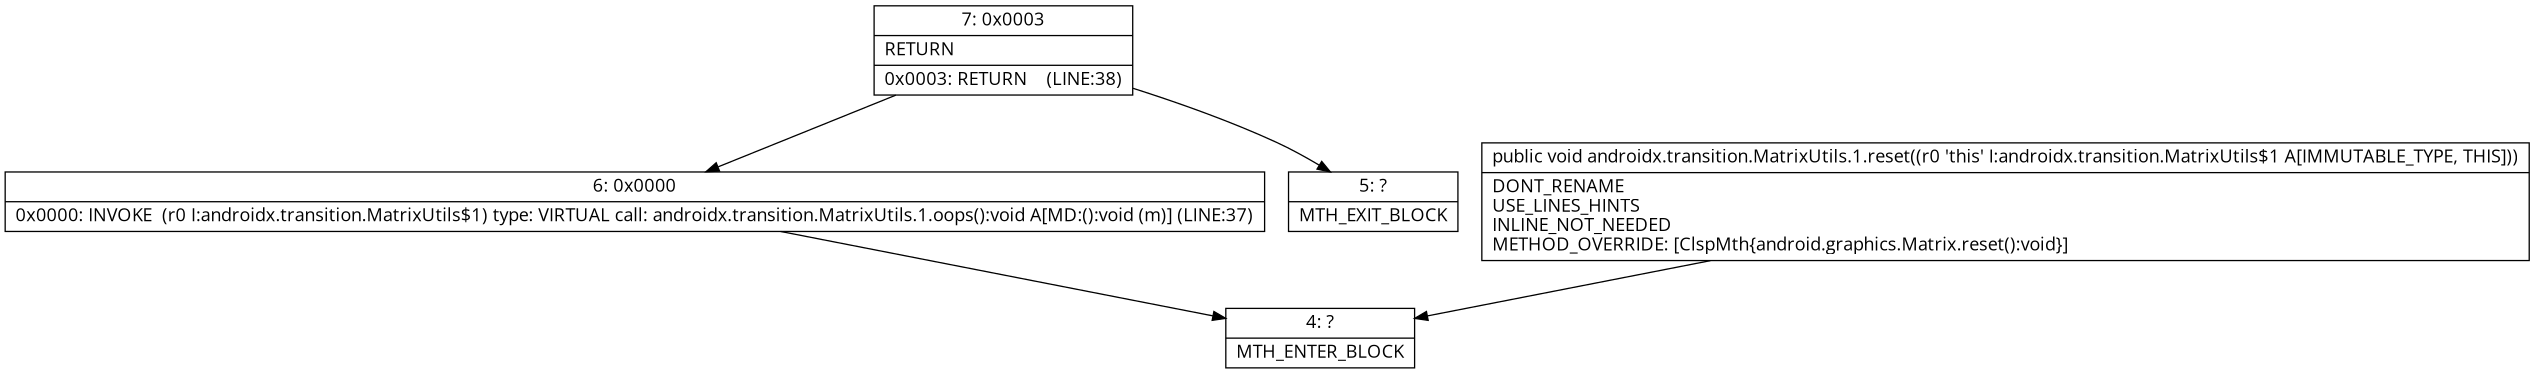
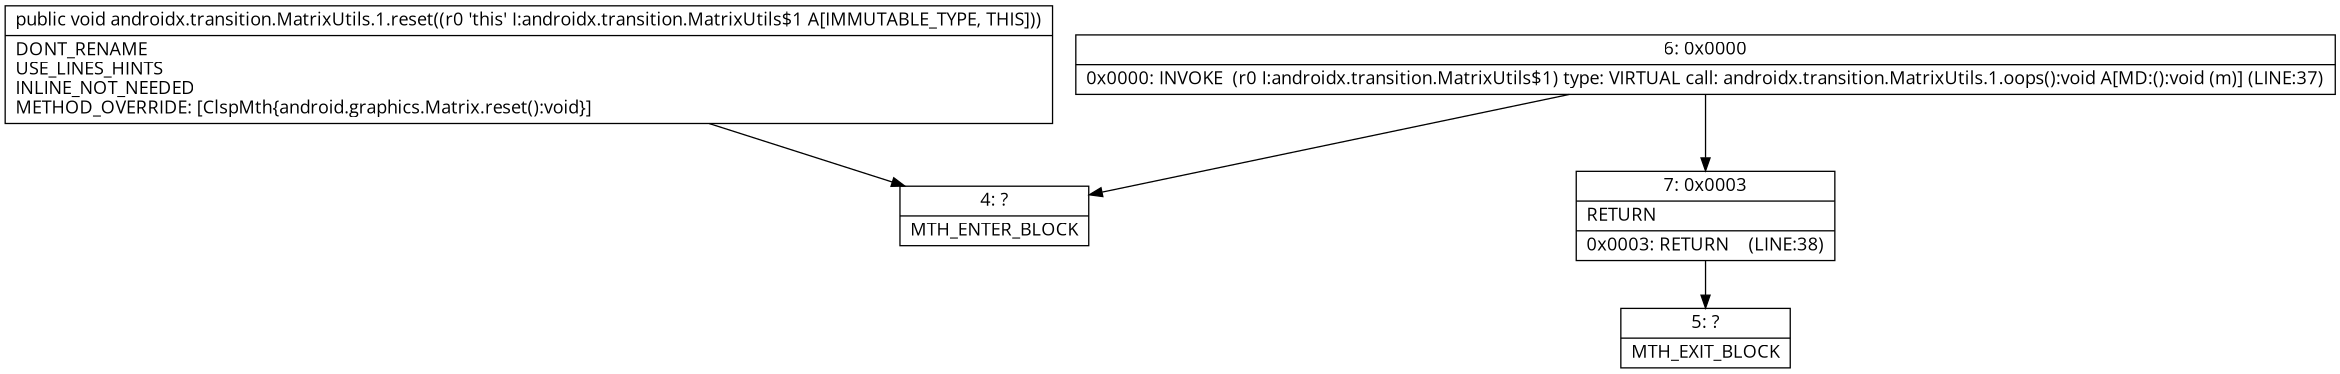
(807, 131) -> (1706, 126)
